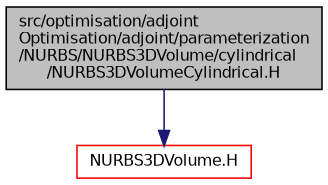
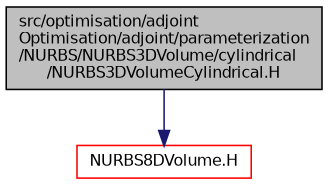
(164, 162) -> (164, 162)
